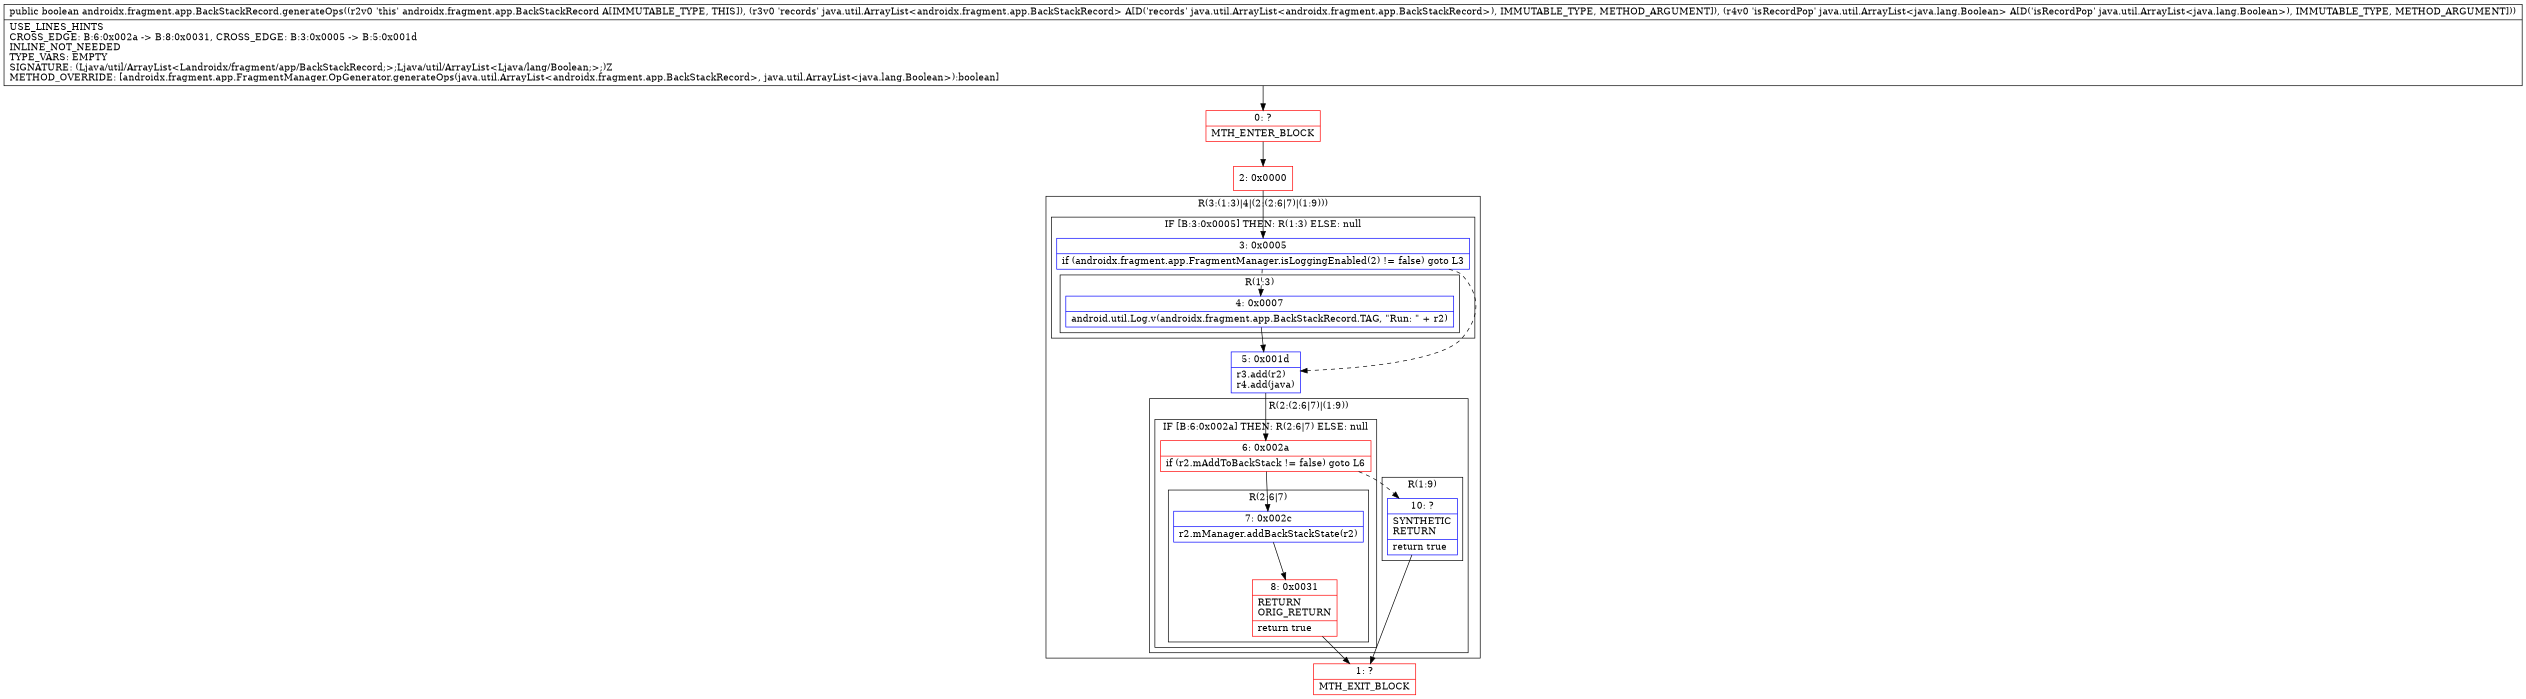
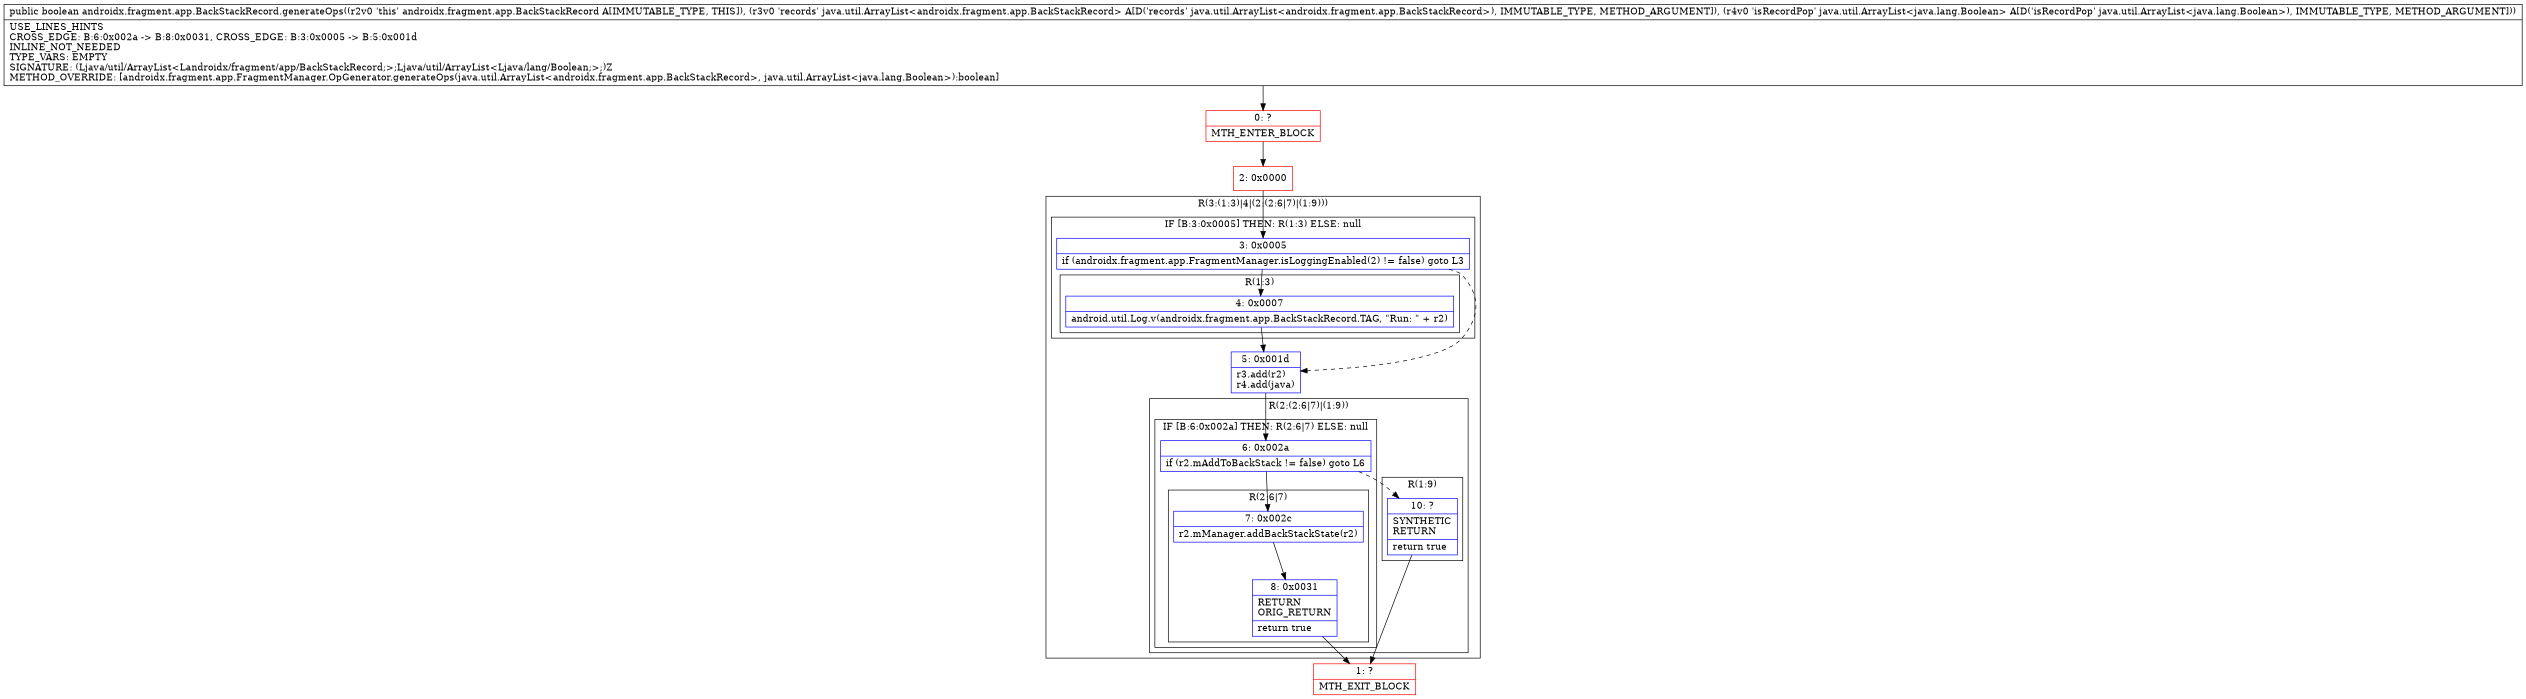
(1262, 279) -> (1262, 279)
(1266, 456) -> (1266, 456)
(1295, 608) -> (1295, 608)
